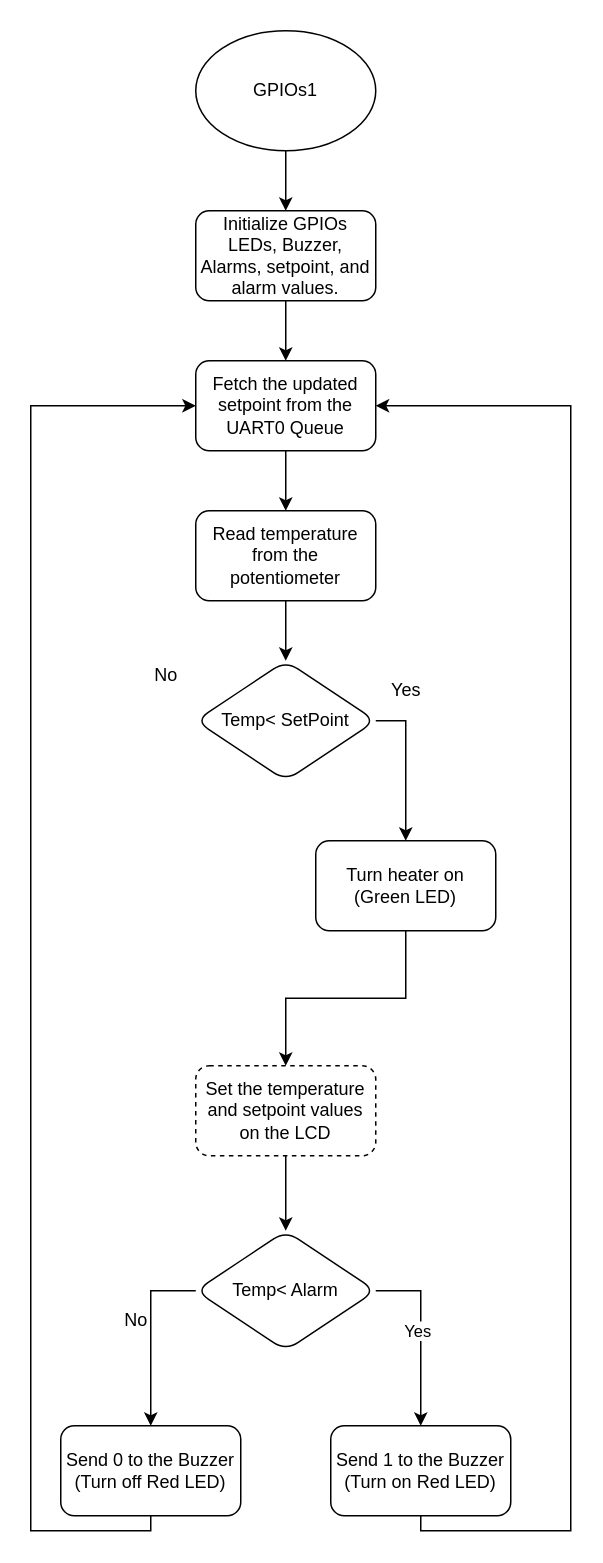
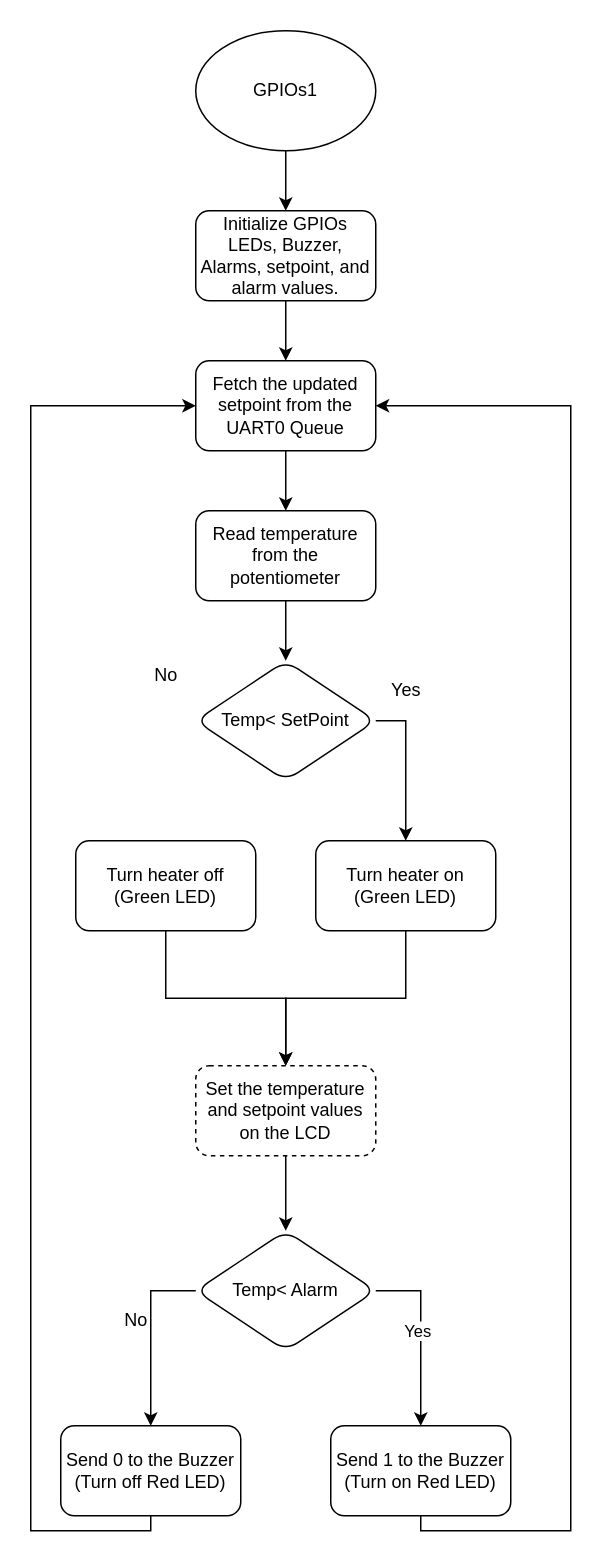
none -> (166, 886)
none -> (191, 998)
